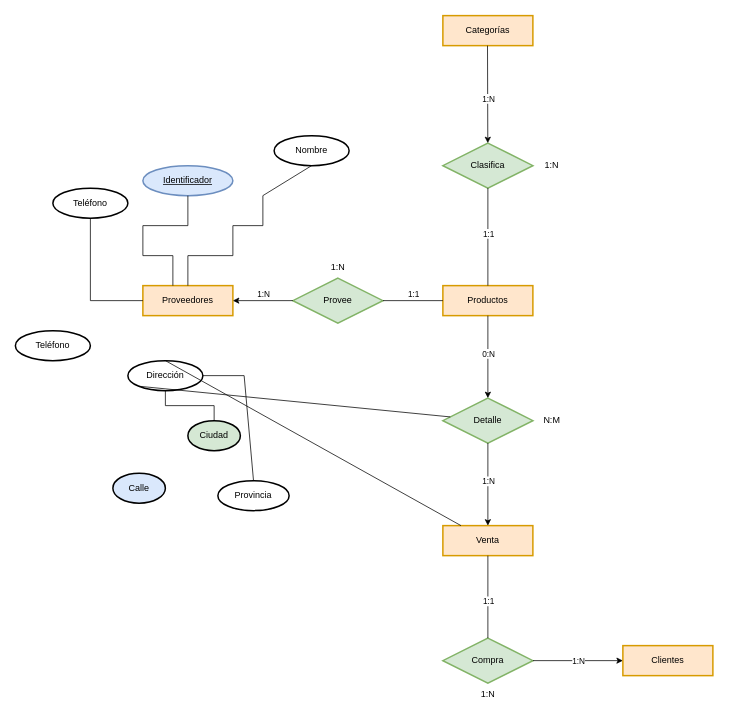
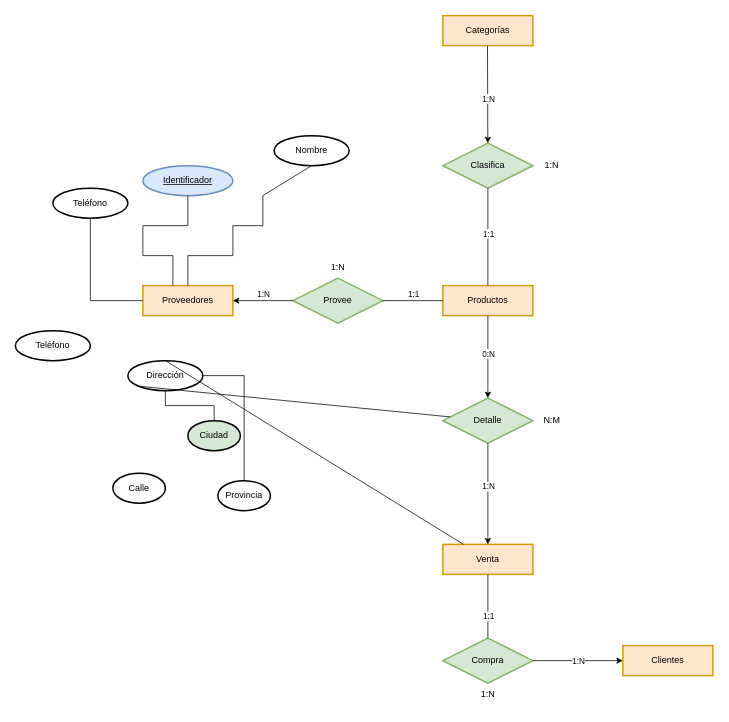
(139, 488) -> (139, 488)
(254, 495) -> (244, 495)
(488, 540) -> (488, 559)
